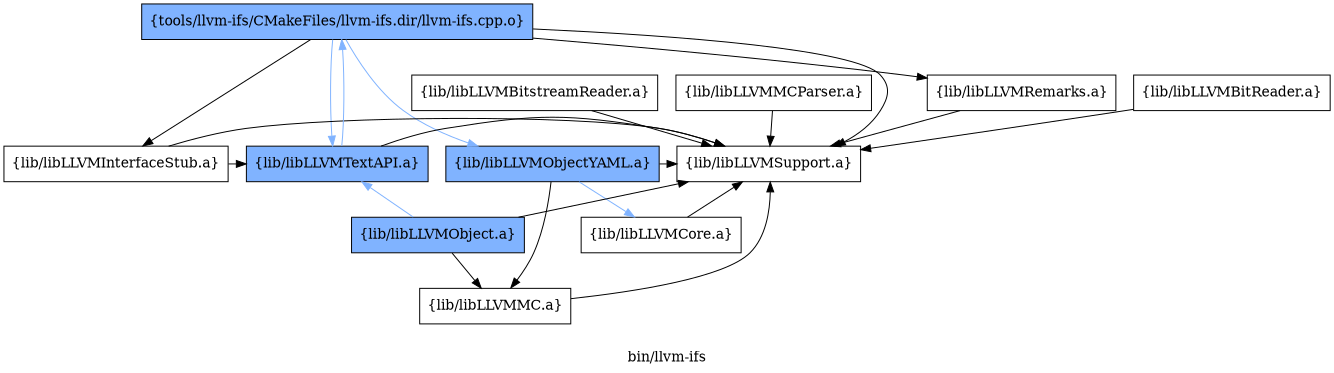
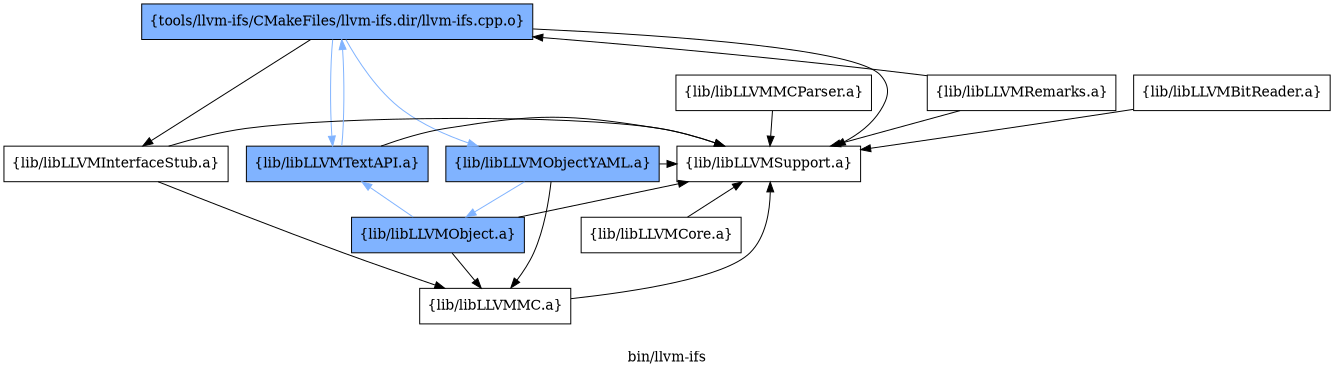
(725, 56) -> (735, 55)
(535, 93) -> none
(232, 164) -> (296, 235)
(598, 194) -> (500, 197)
